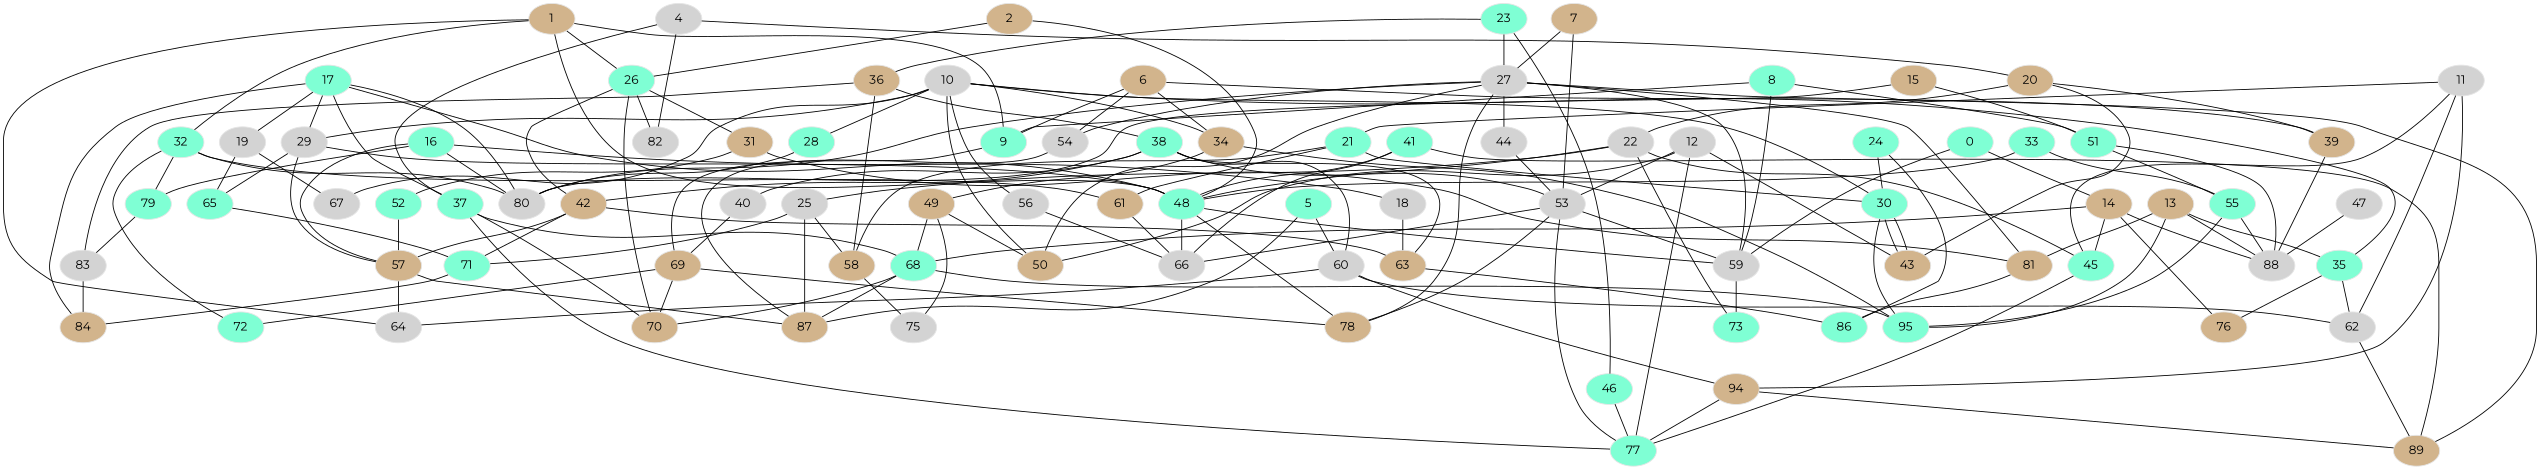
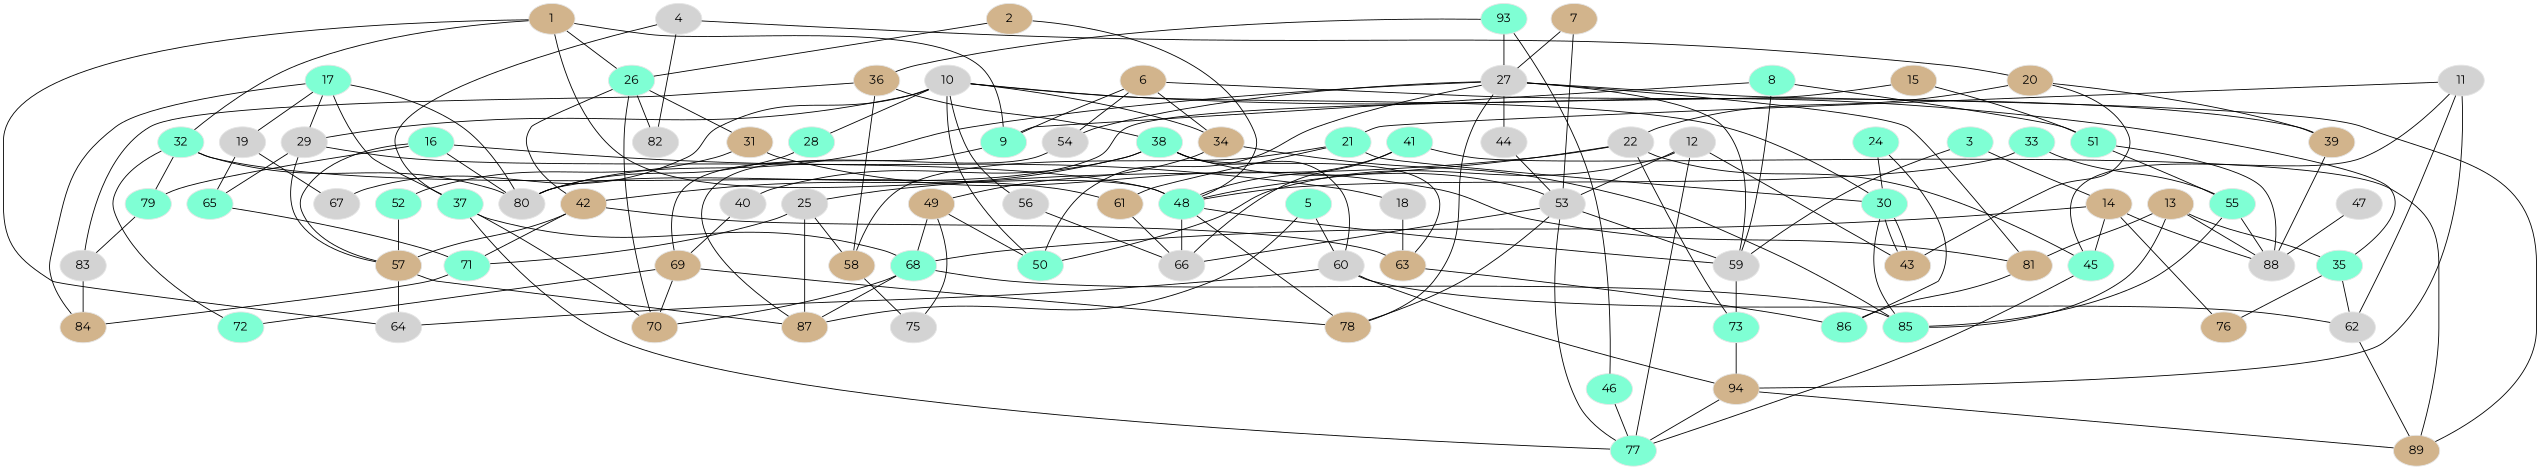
(1504, 19) -> (1504, 19)
(1970, 142) -> (1970, 142)
(795, 170) -> none
(1040, 266) -> (1040, 266)
(1906, 327) -> (1906, 327)
none -> (1736, 358)
